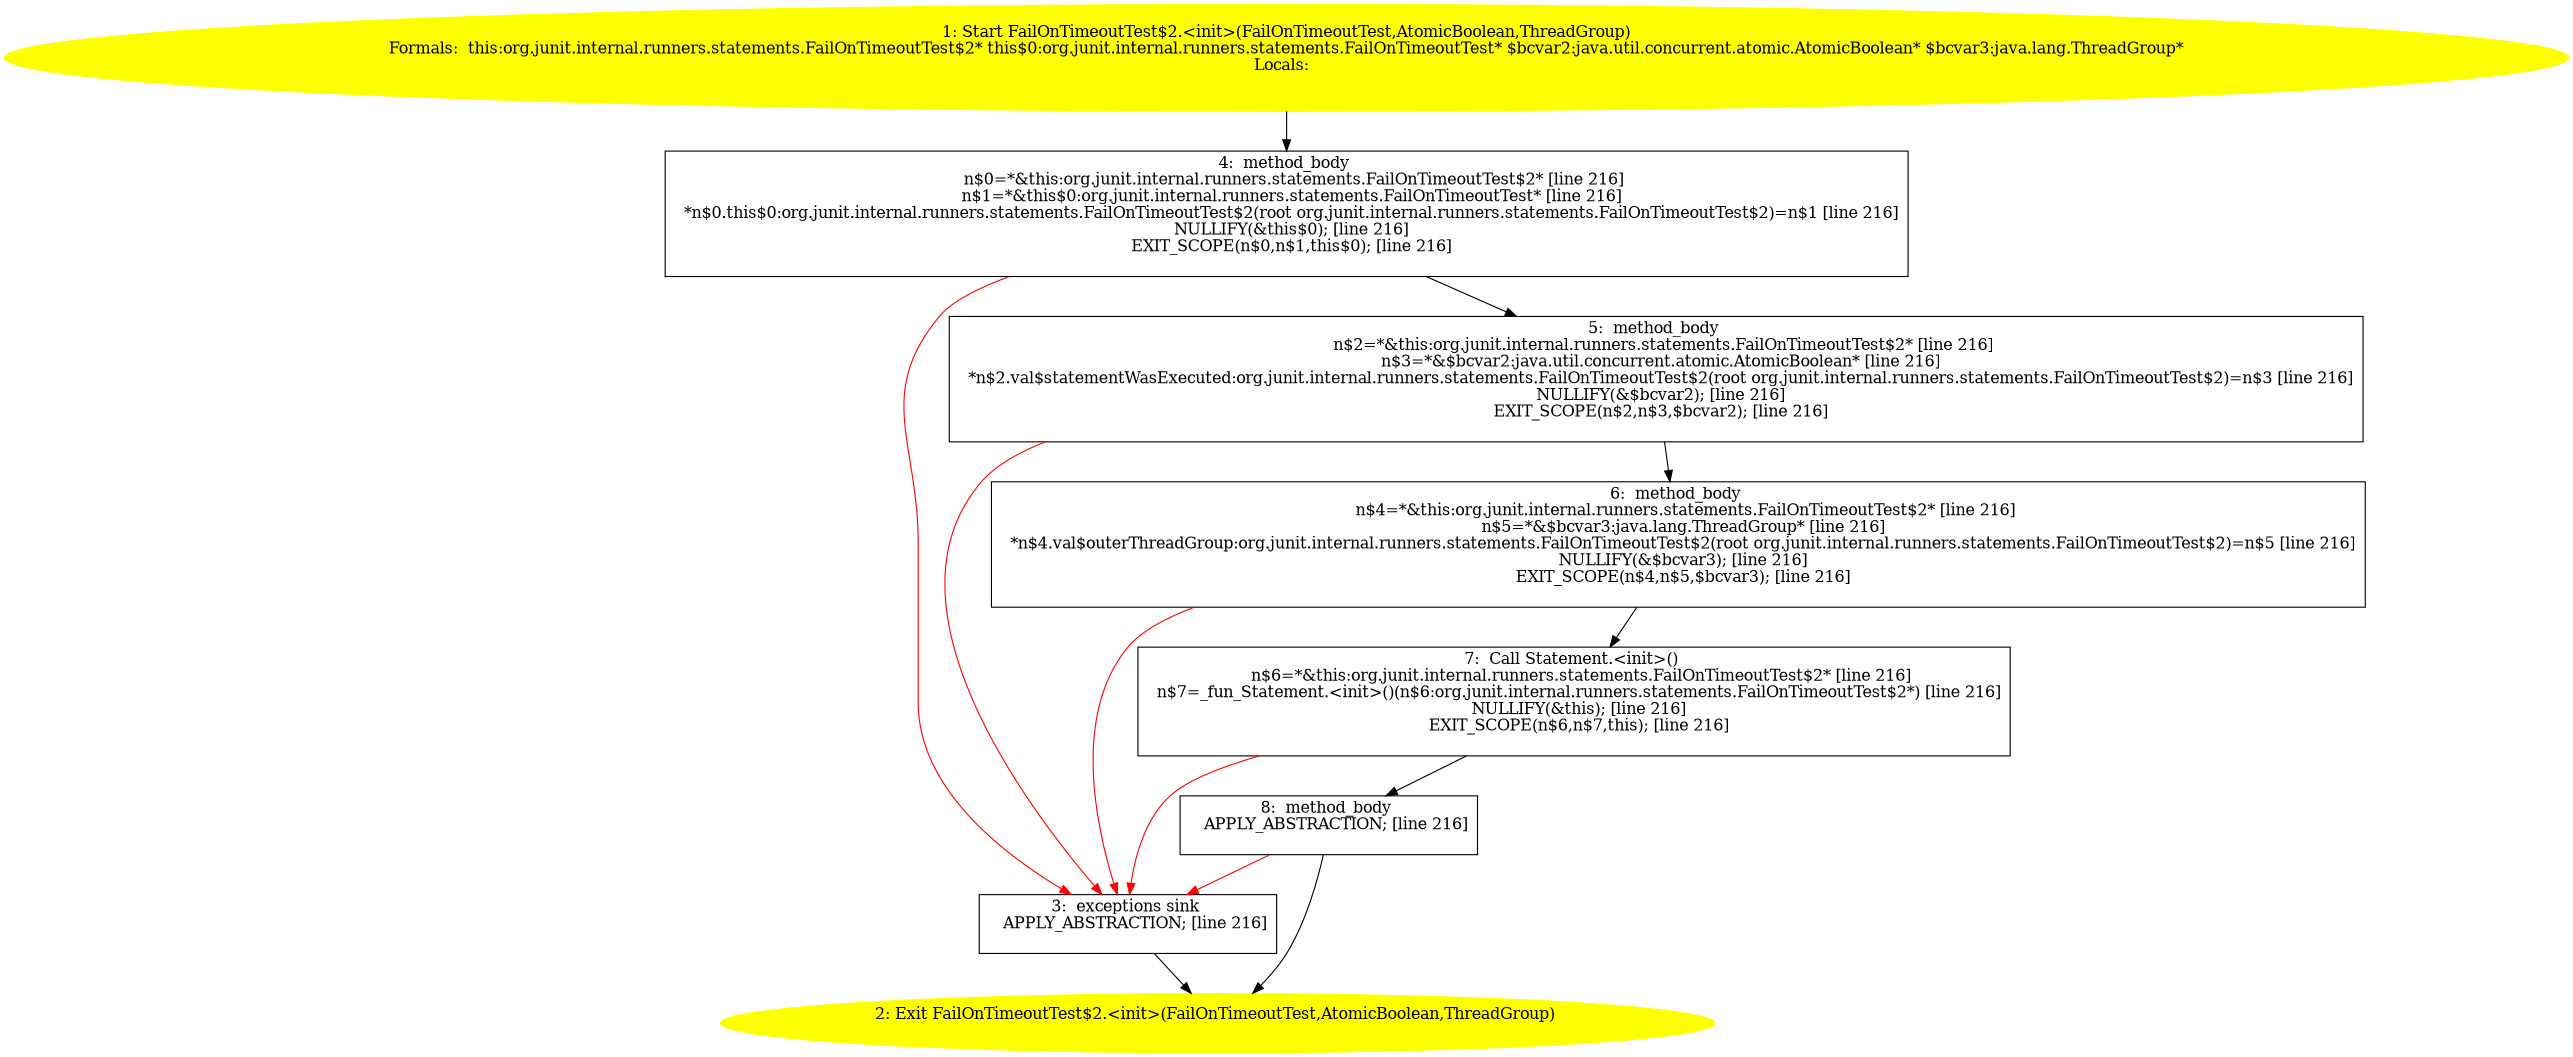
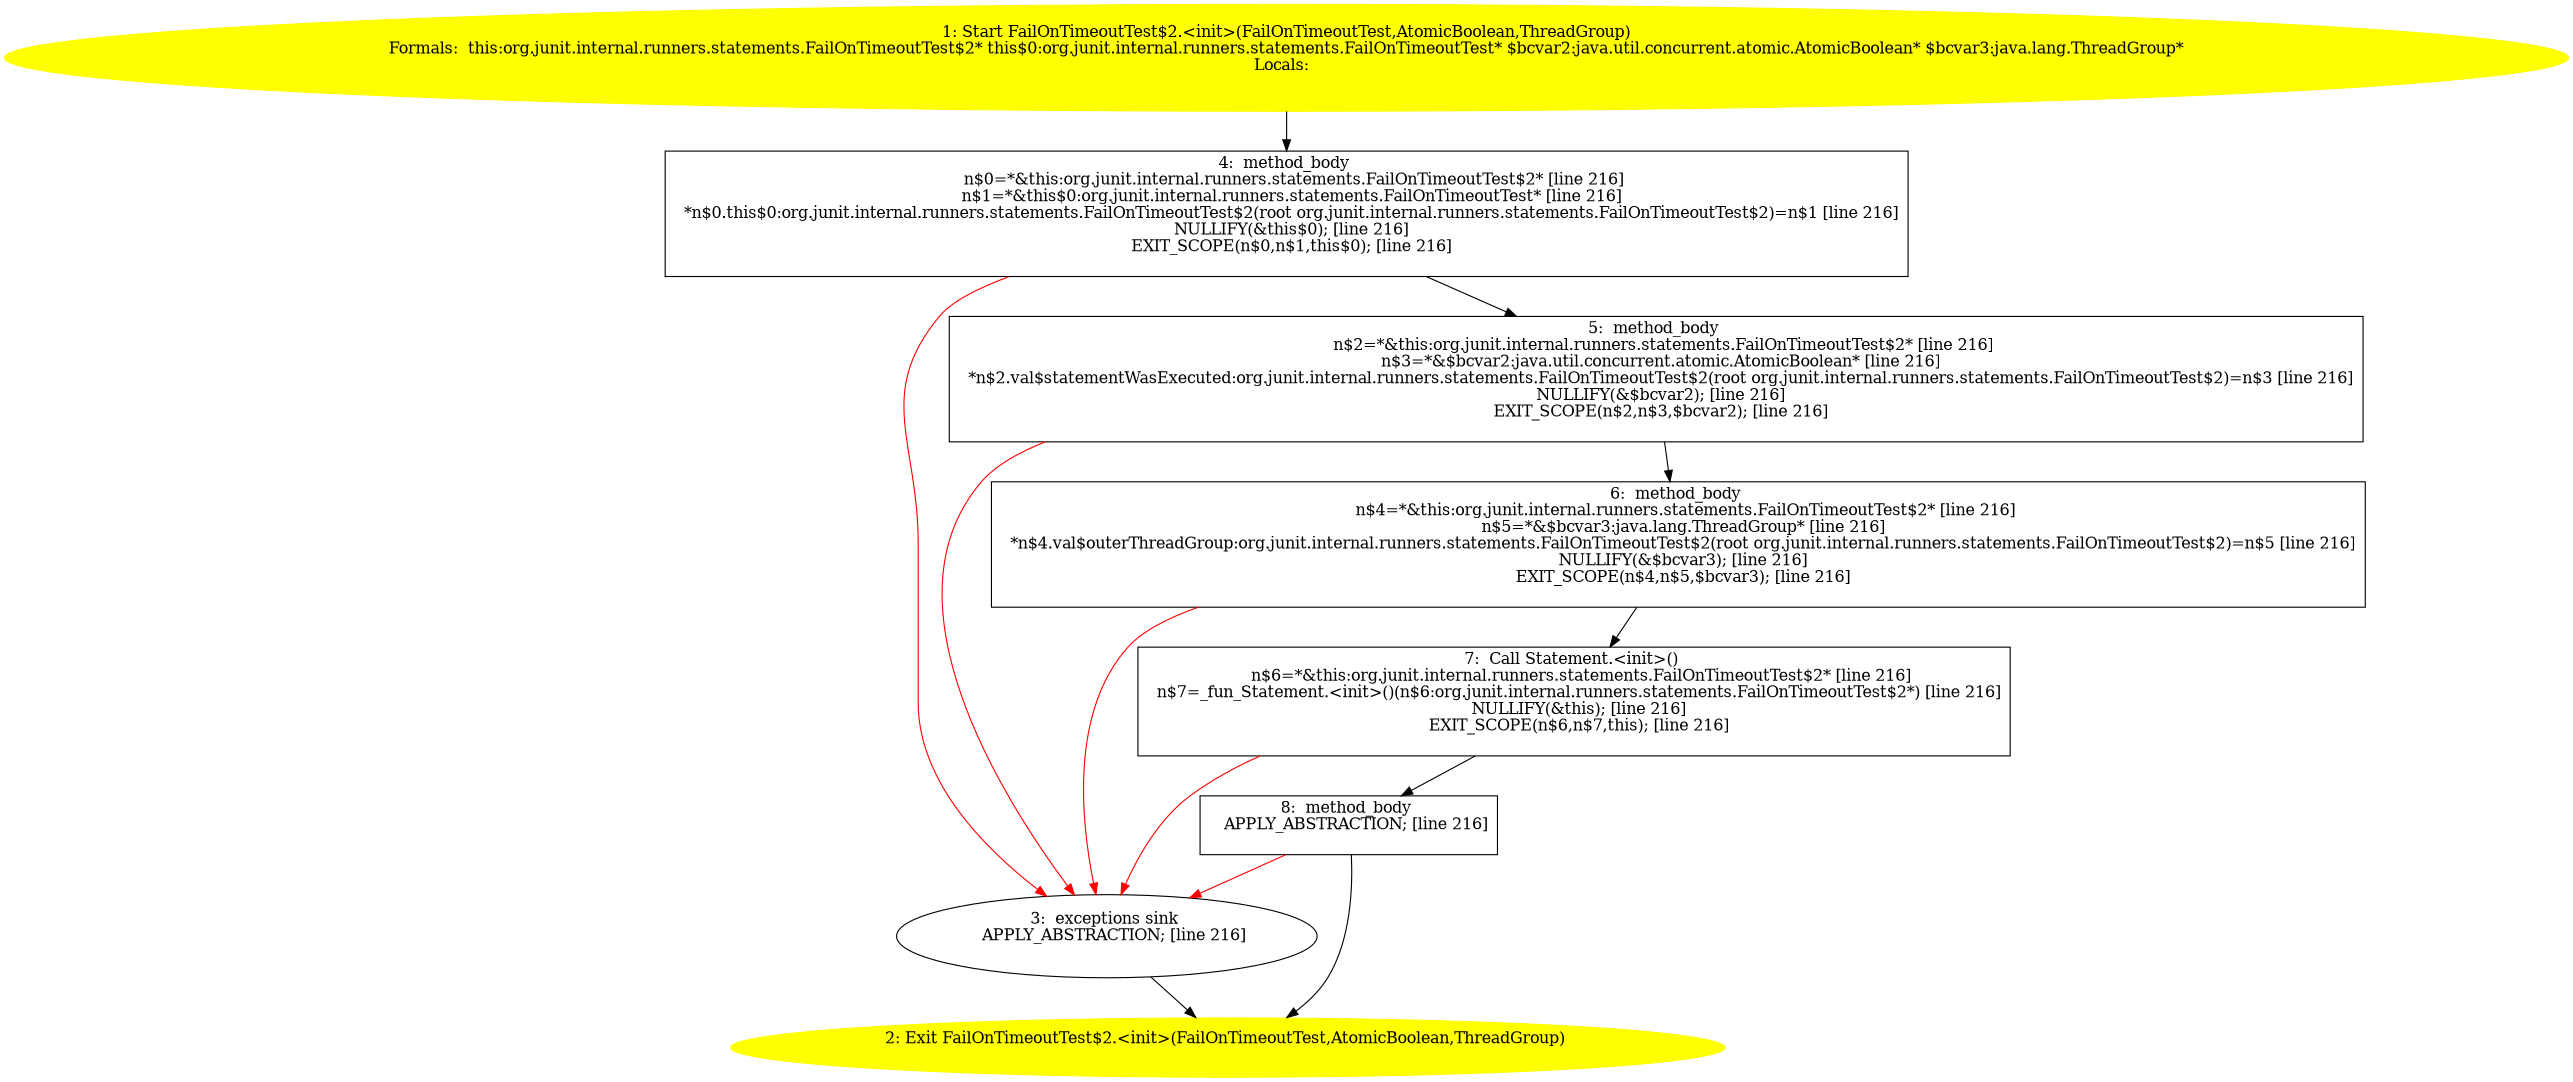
(1128, 924) -> (1107, 936)
